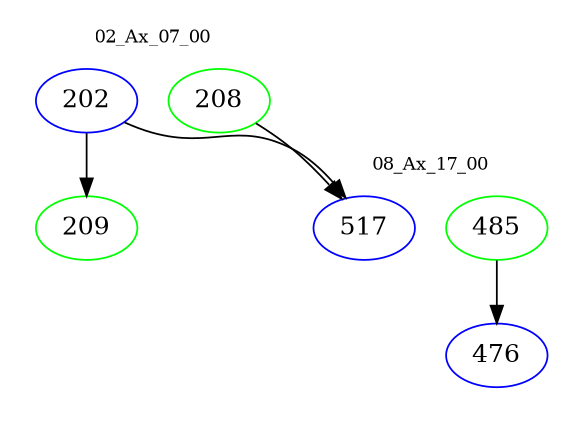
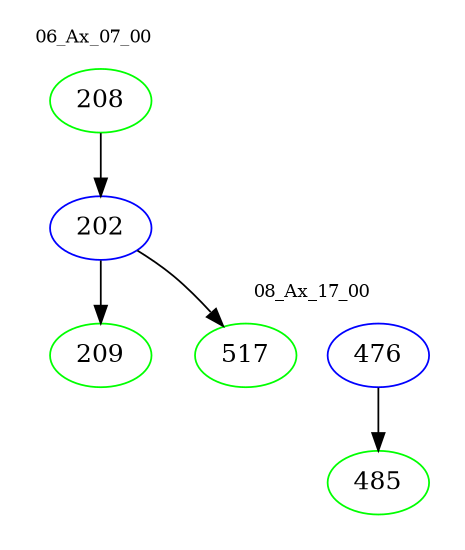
(153, 38) -> (94, 38)
(295, 151) -> (101, 156)
(364, 228) -> (246, 355)
(497, 283) -> (378, 410)
